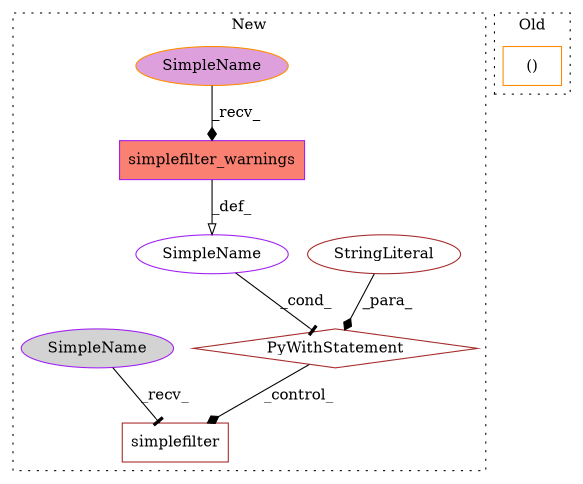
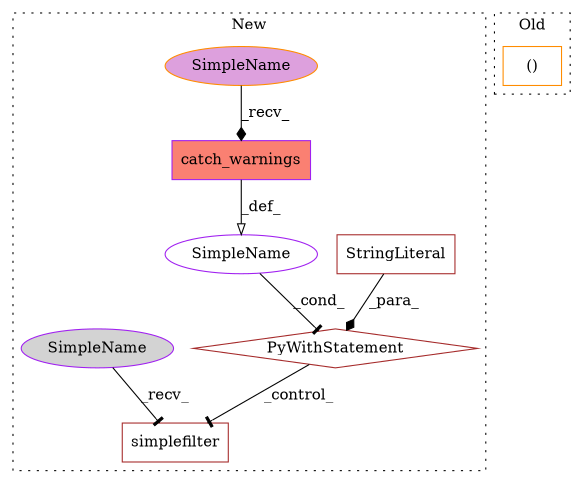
(212, 160) -> (241, 160)
(384, 254) -> (396, 254)
(264, 390) -> (261, 392)
